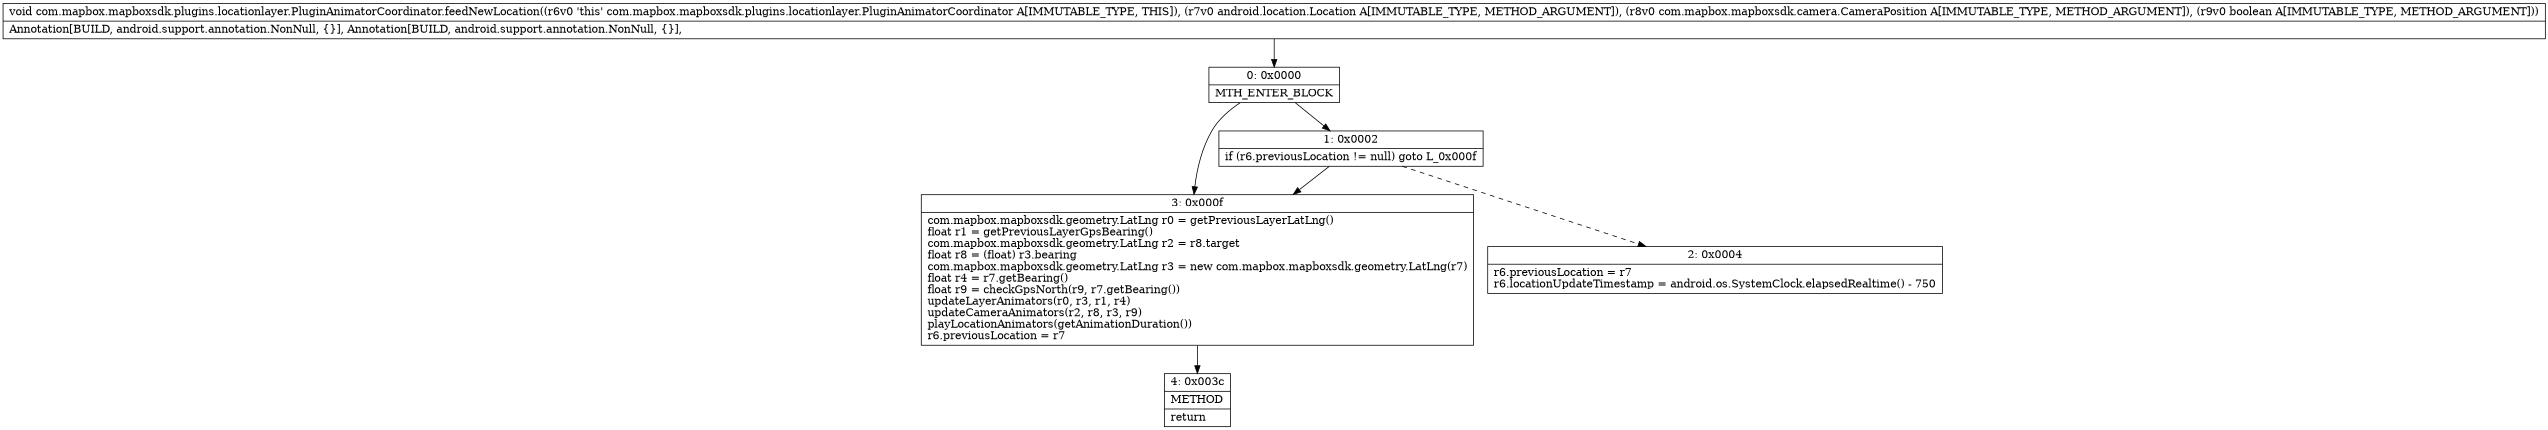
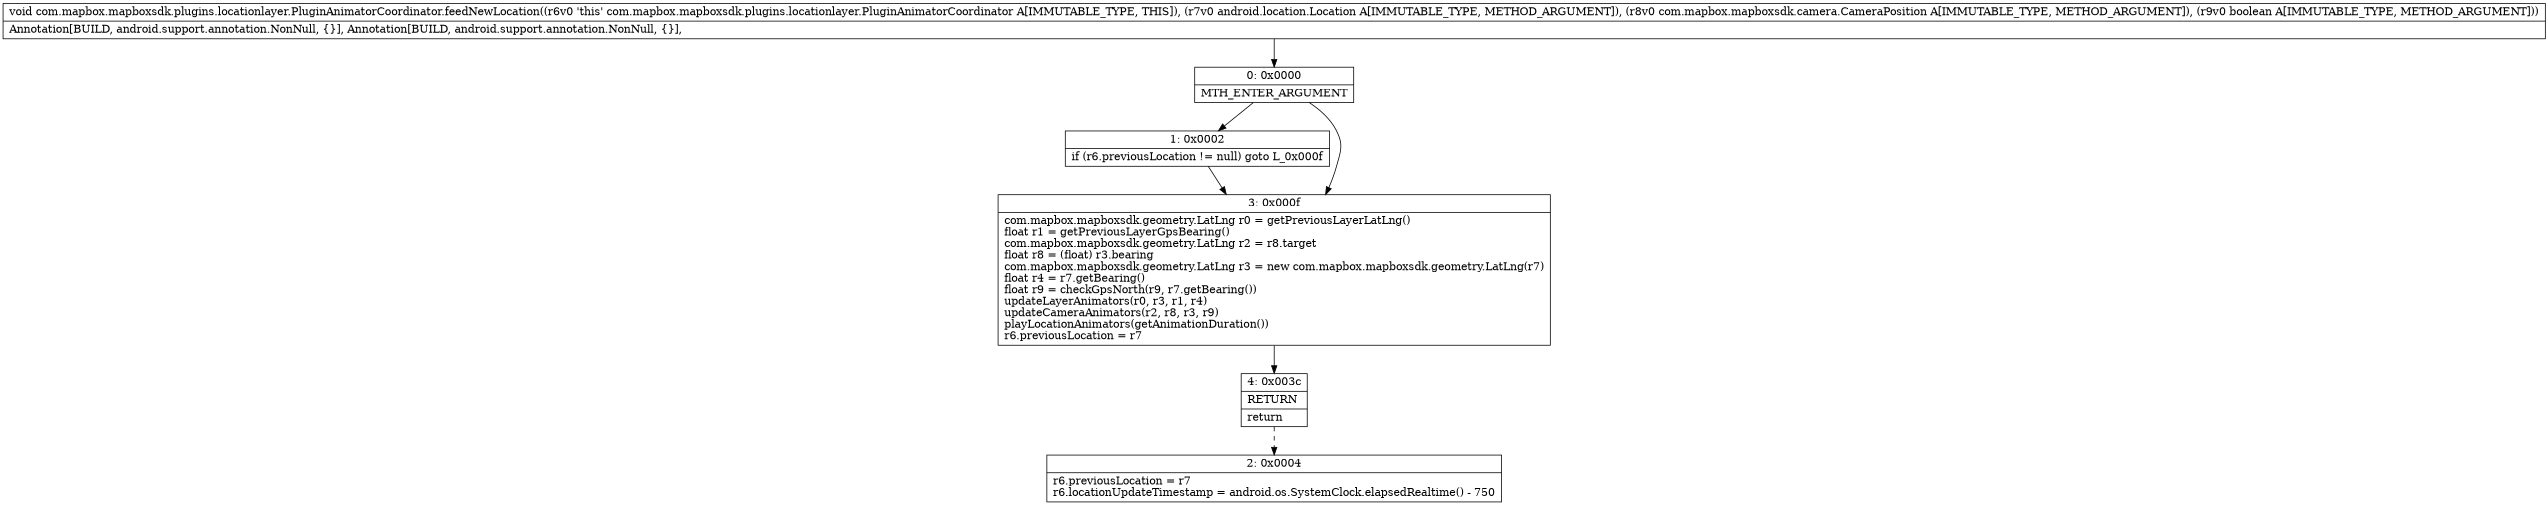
(1274, 93) -> (1274, 93)
(1520, 205) -> (1274, 437)
(1197, 400) -> (1272, 400)
